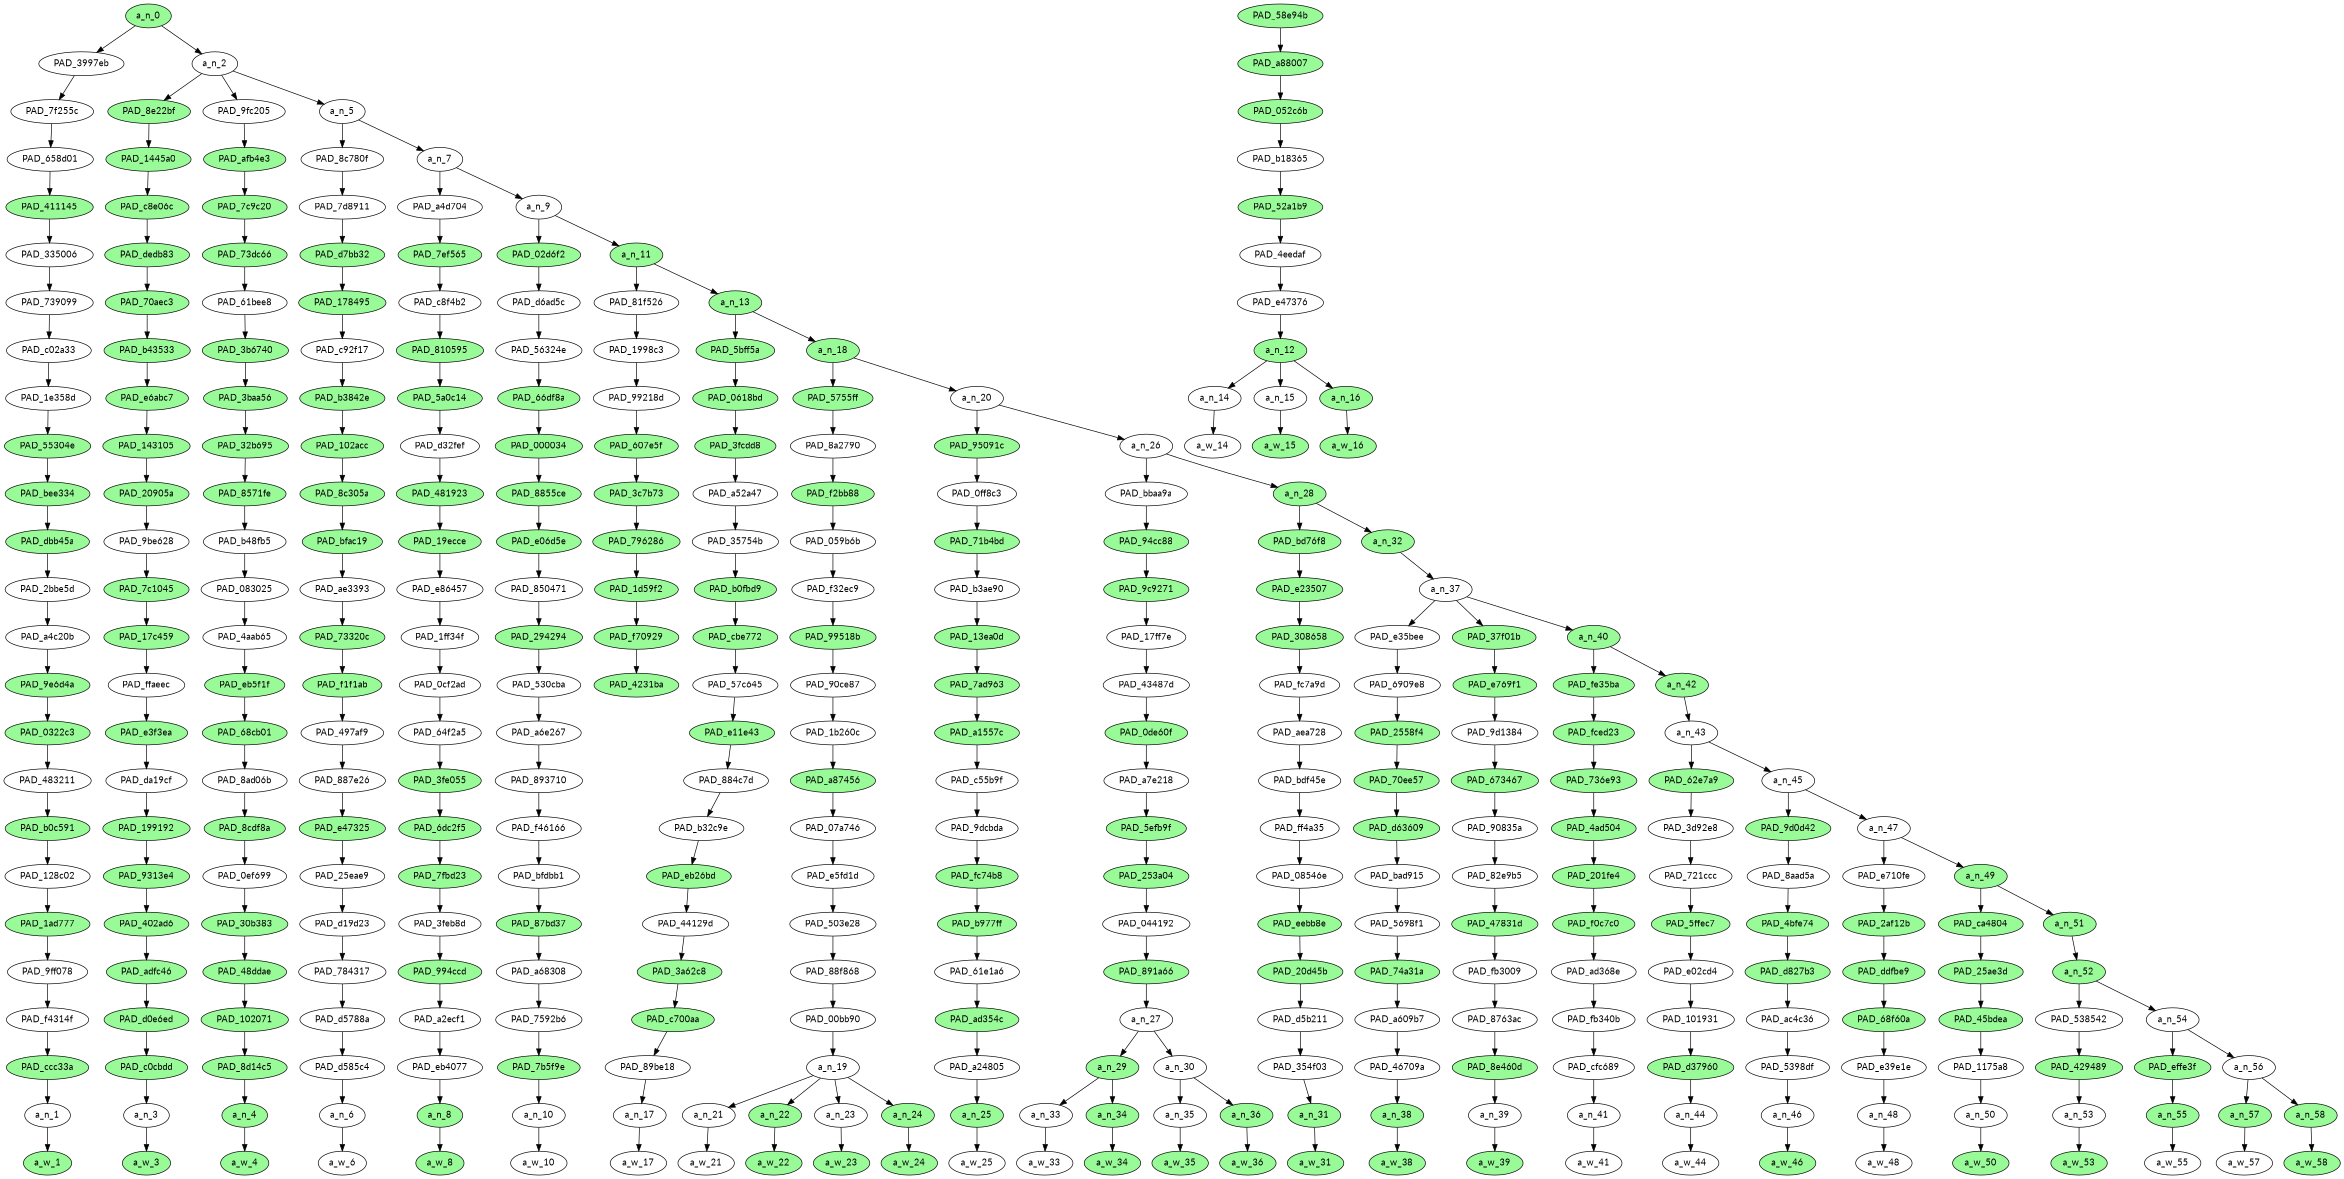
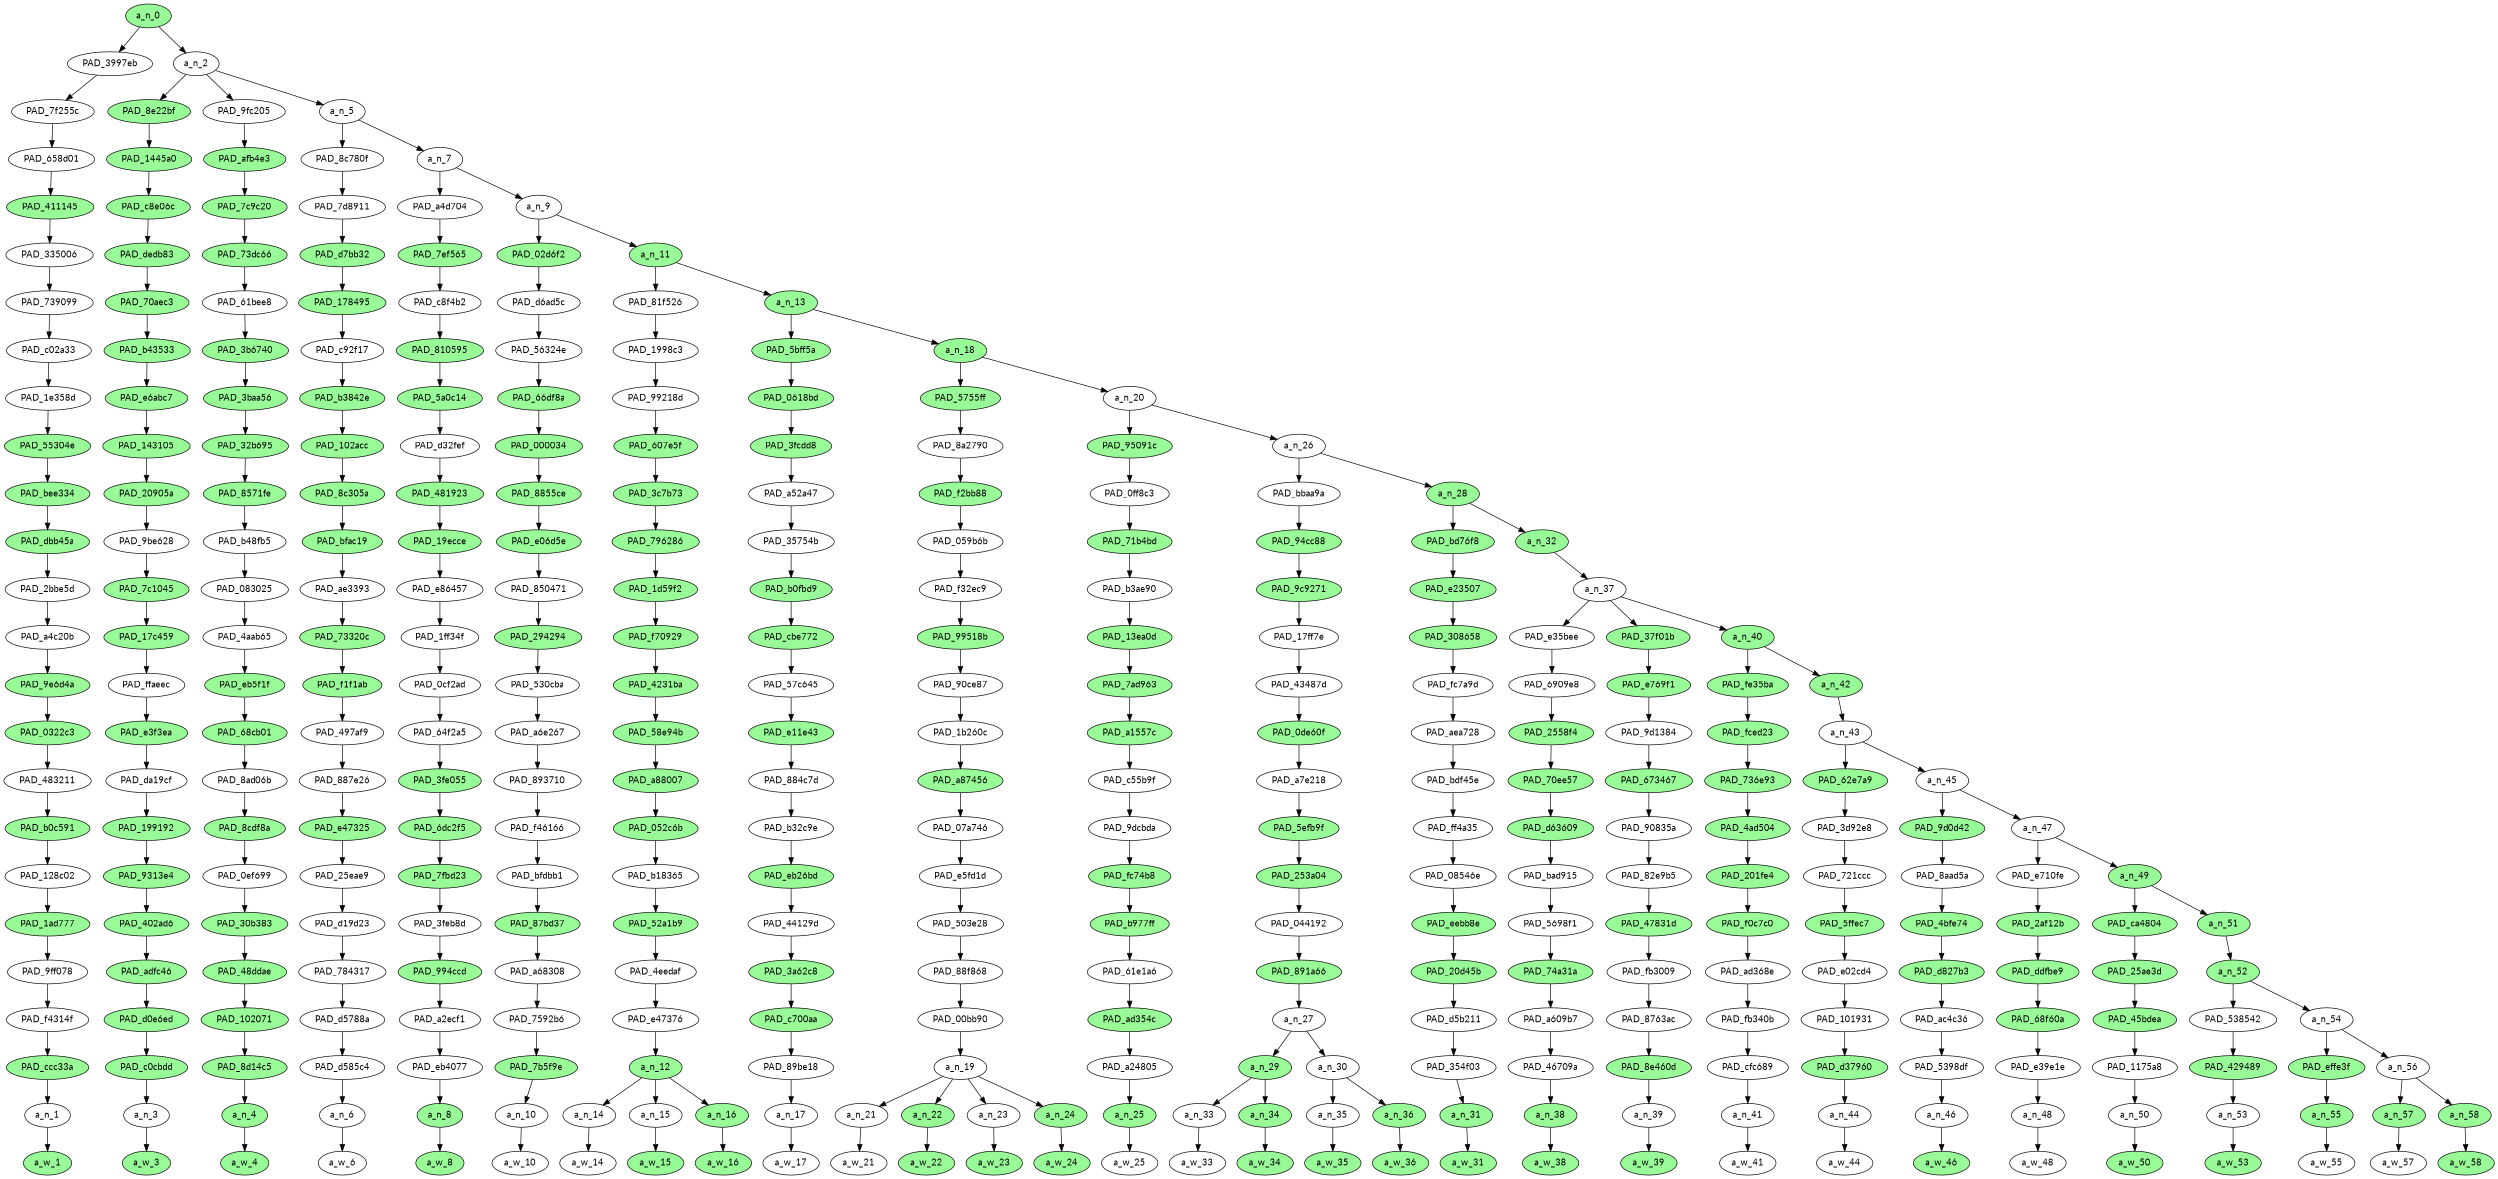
none -> (656, 706)
